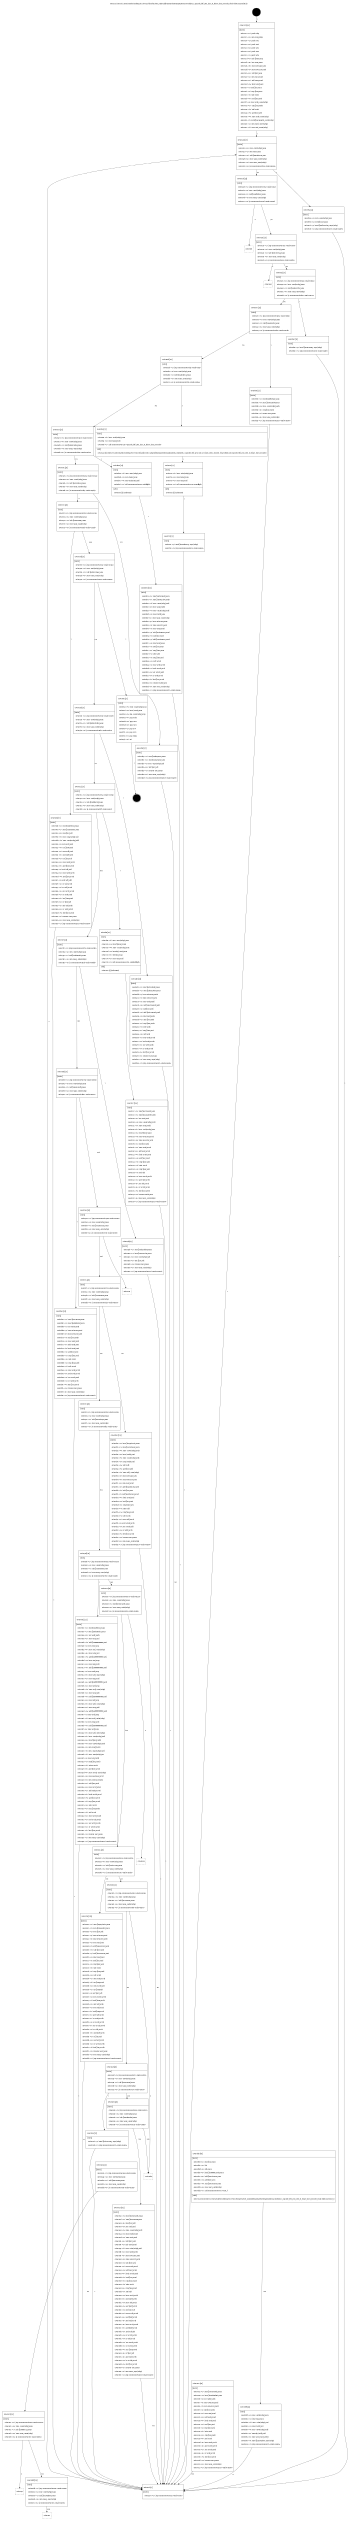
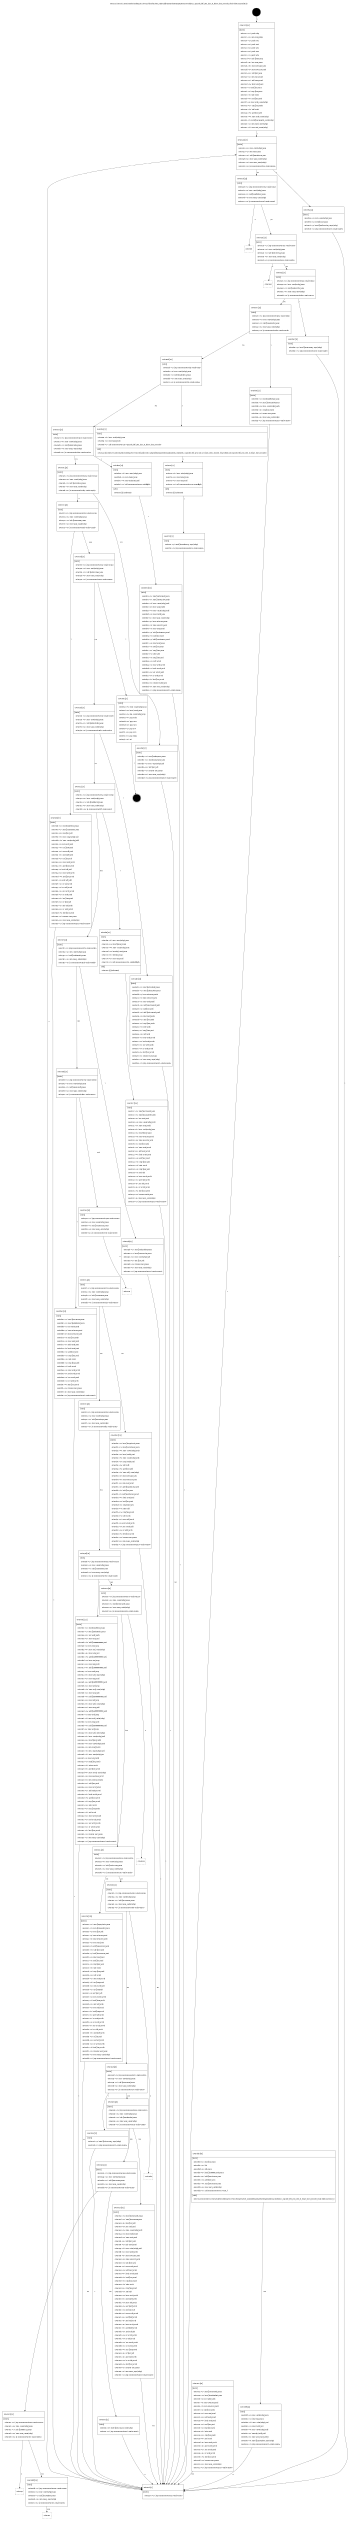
(100, 1256) -> none
(147, 2150) -> (129, 2145)
none -> (119, 2426)
